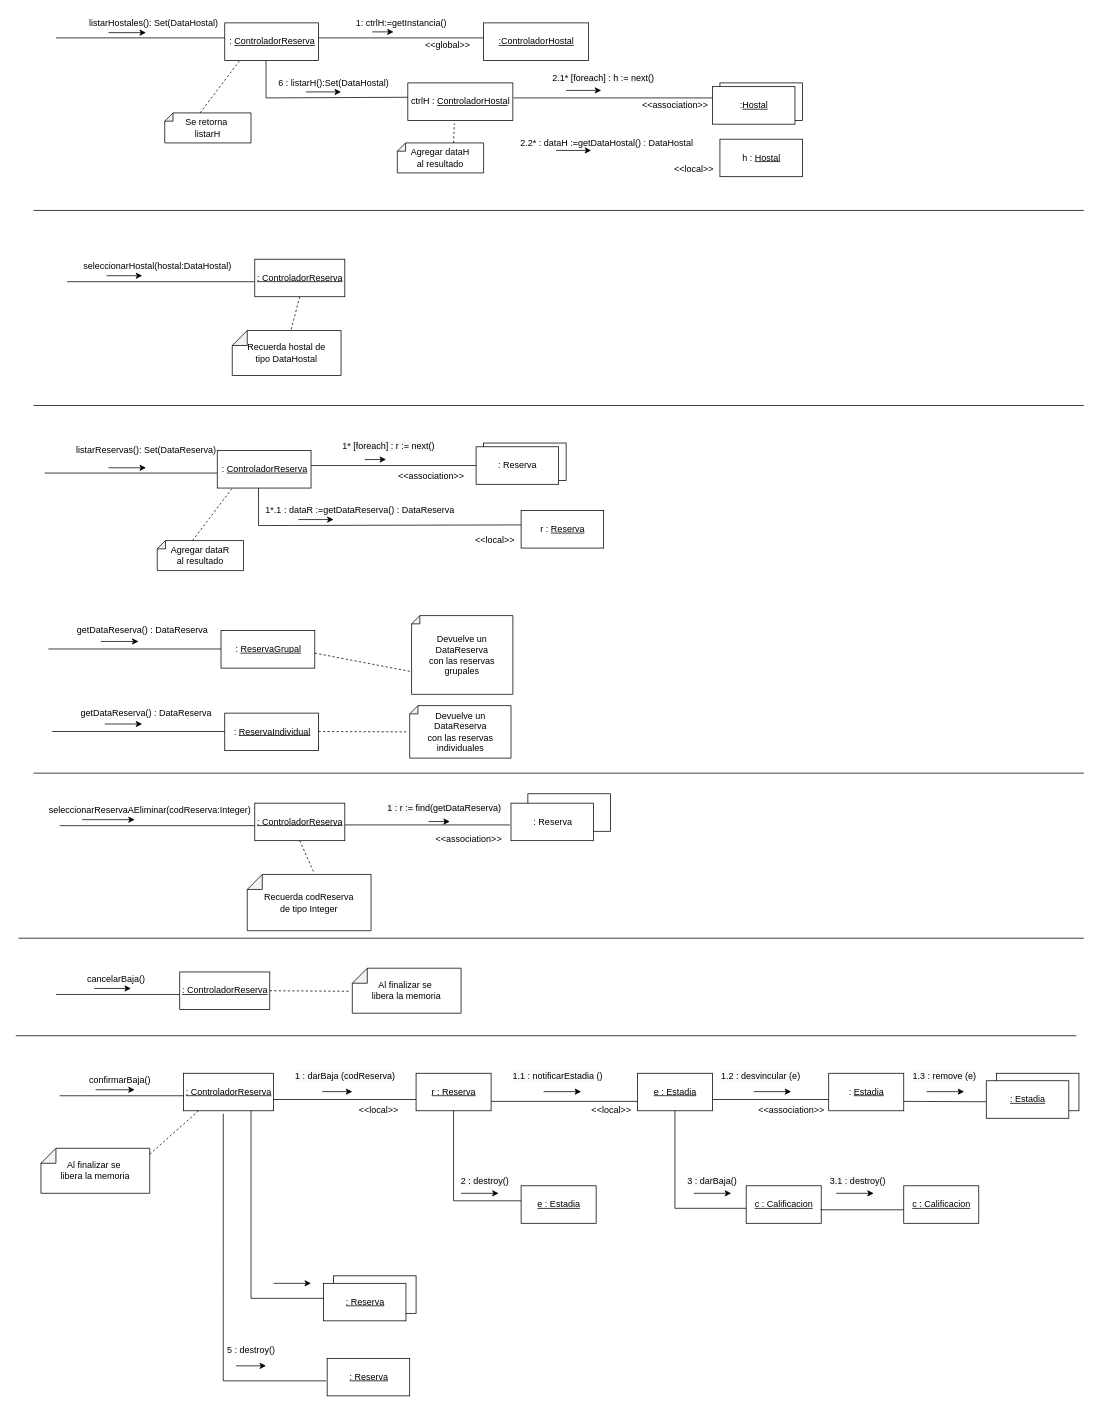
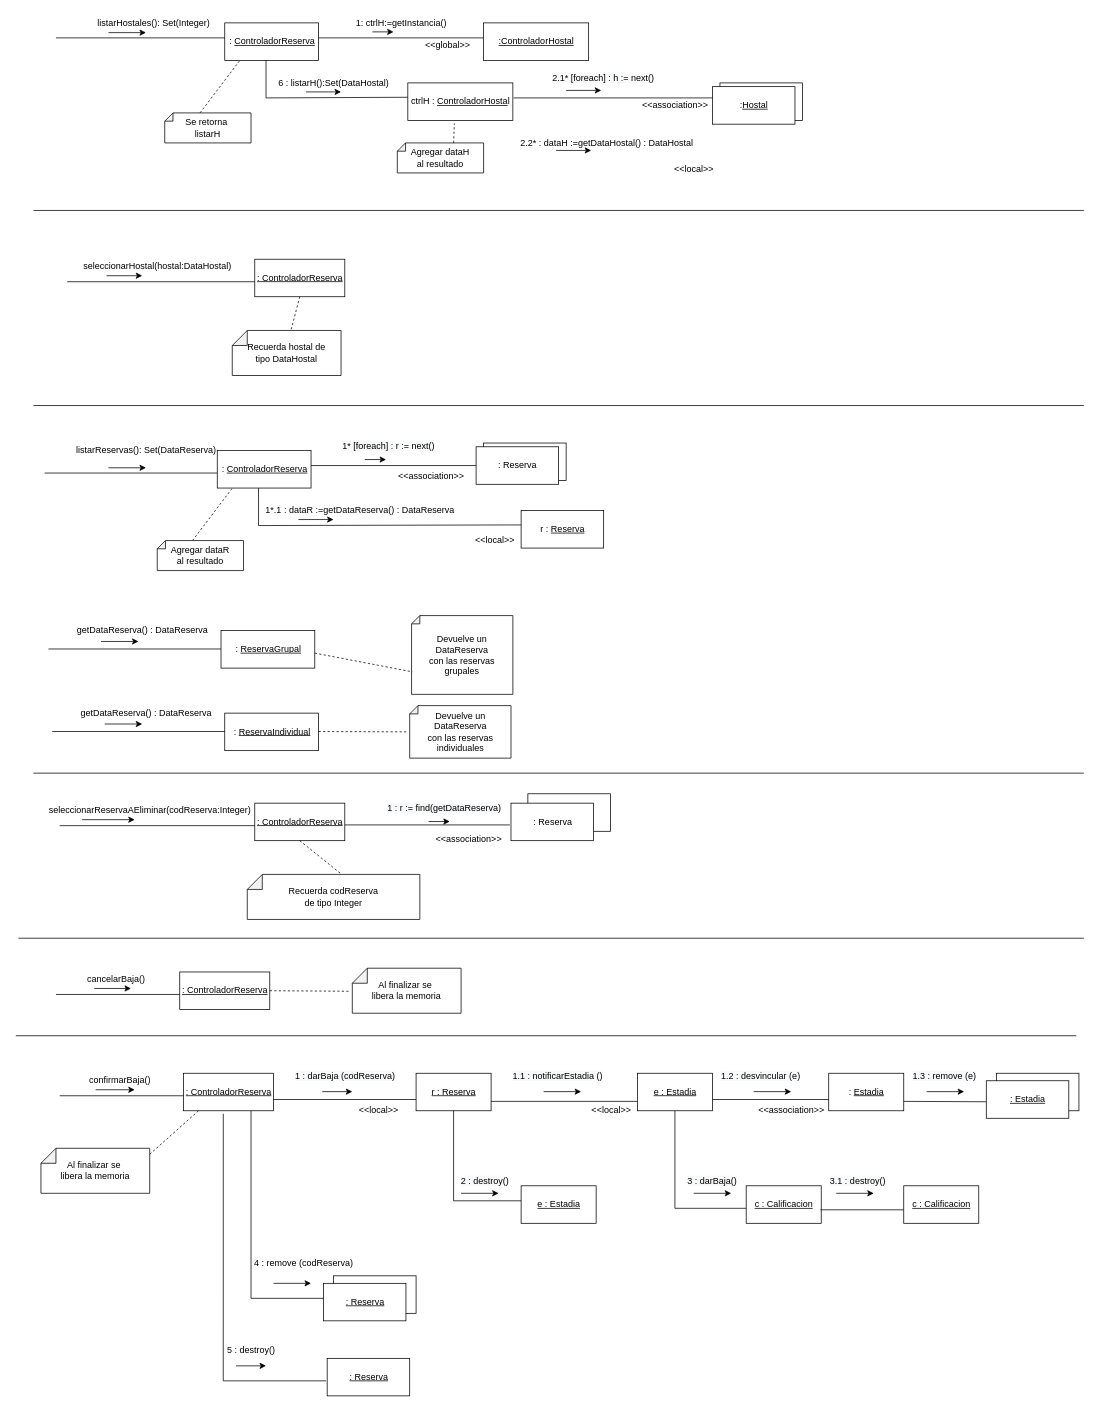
(154, 23) -> (154, 23)
(761, 158) -> none
(309, 902) -> (333, 897)
none -> (303, 1263)
